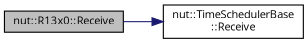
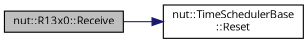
(233, 22) -> (233, 22)
